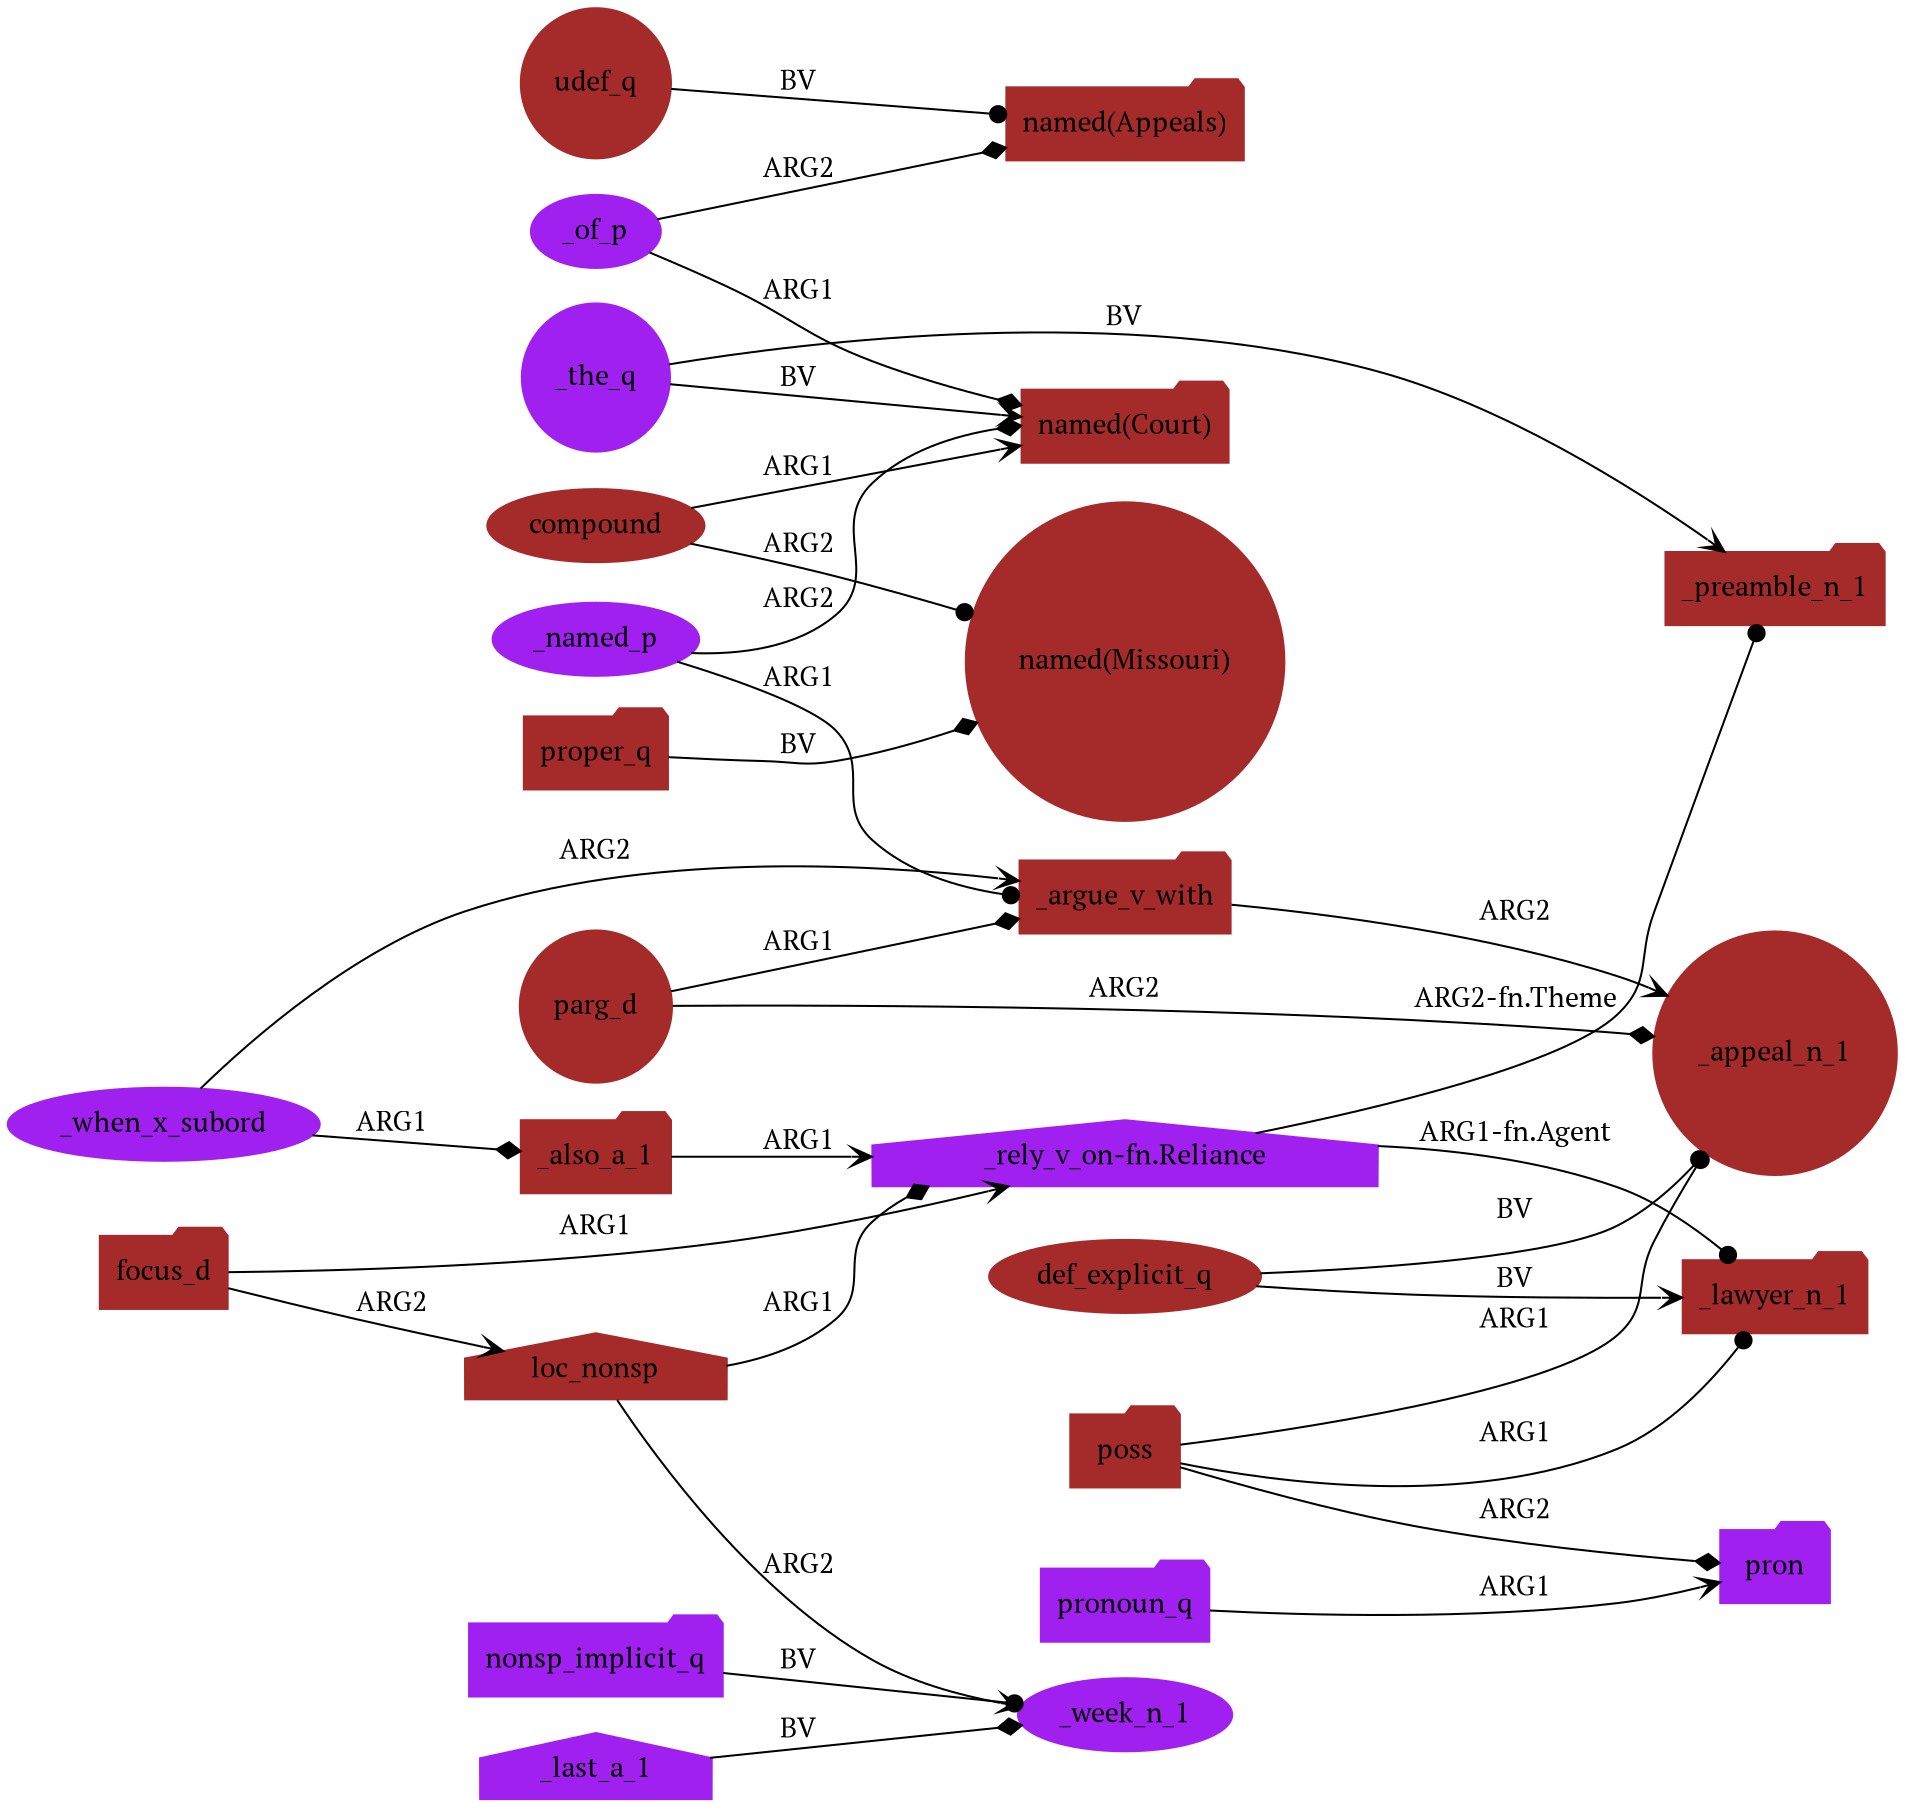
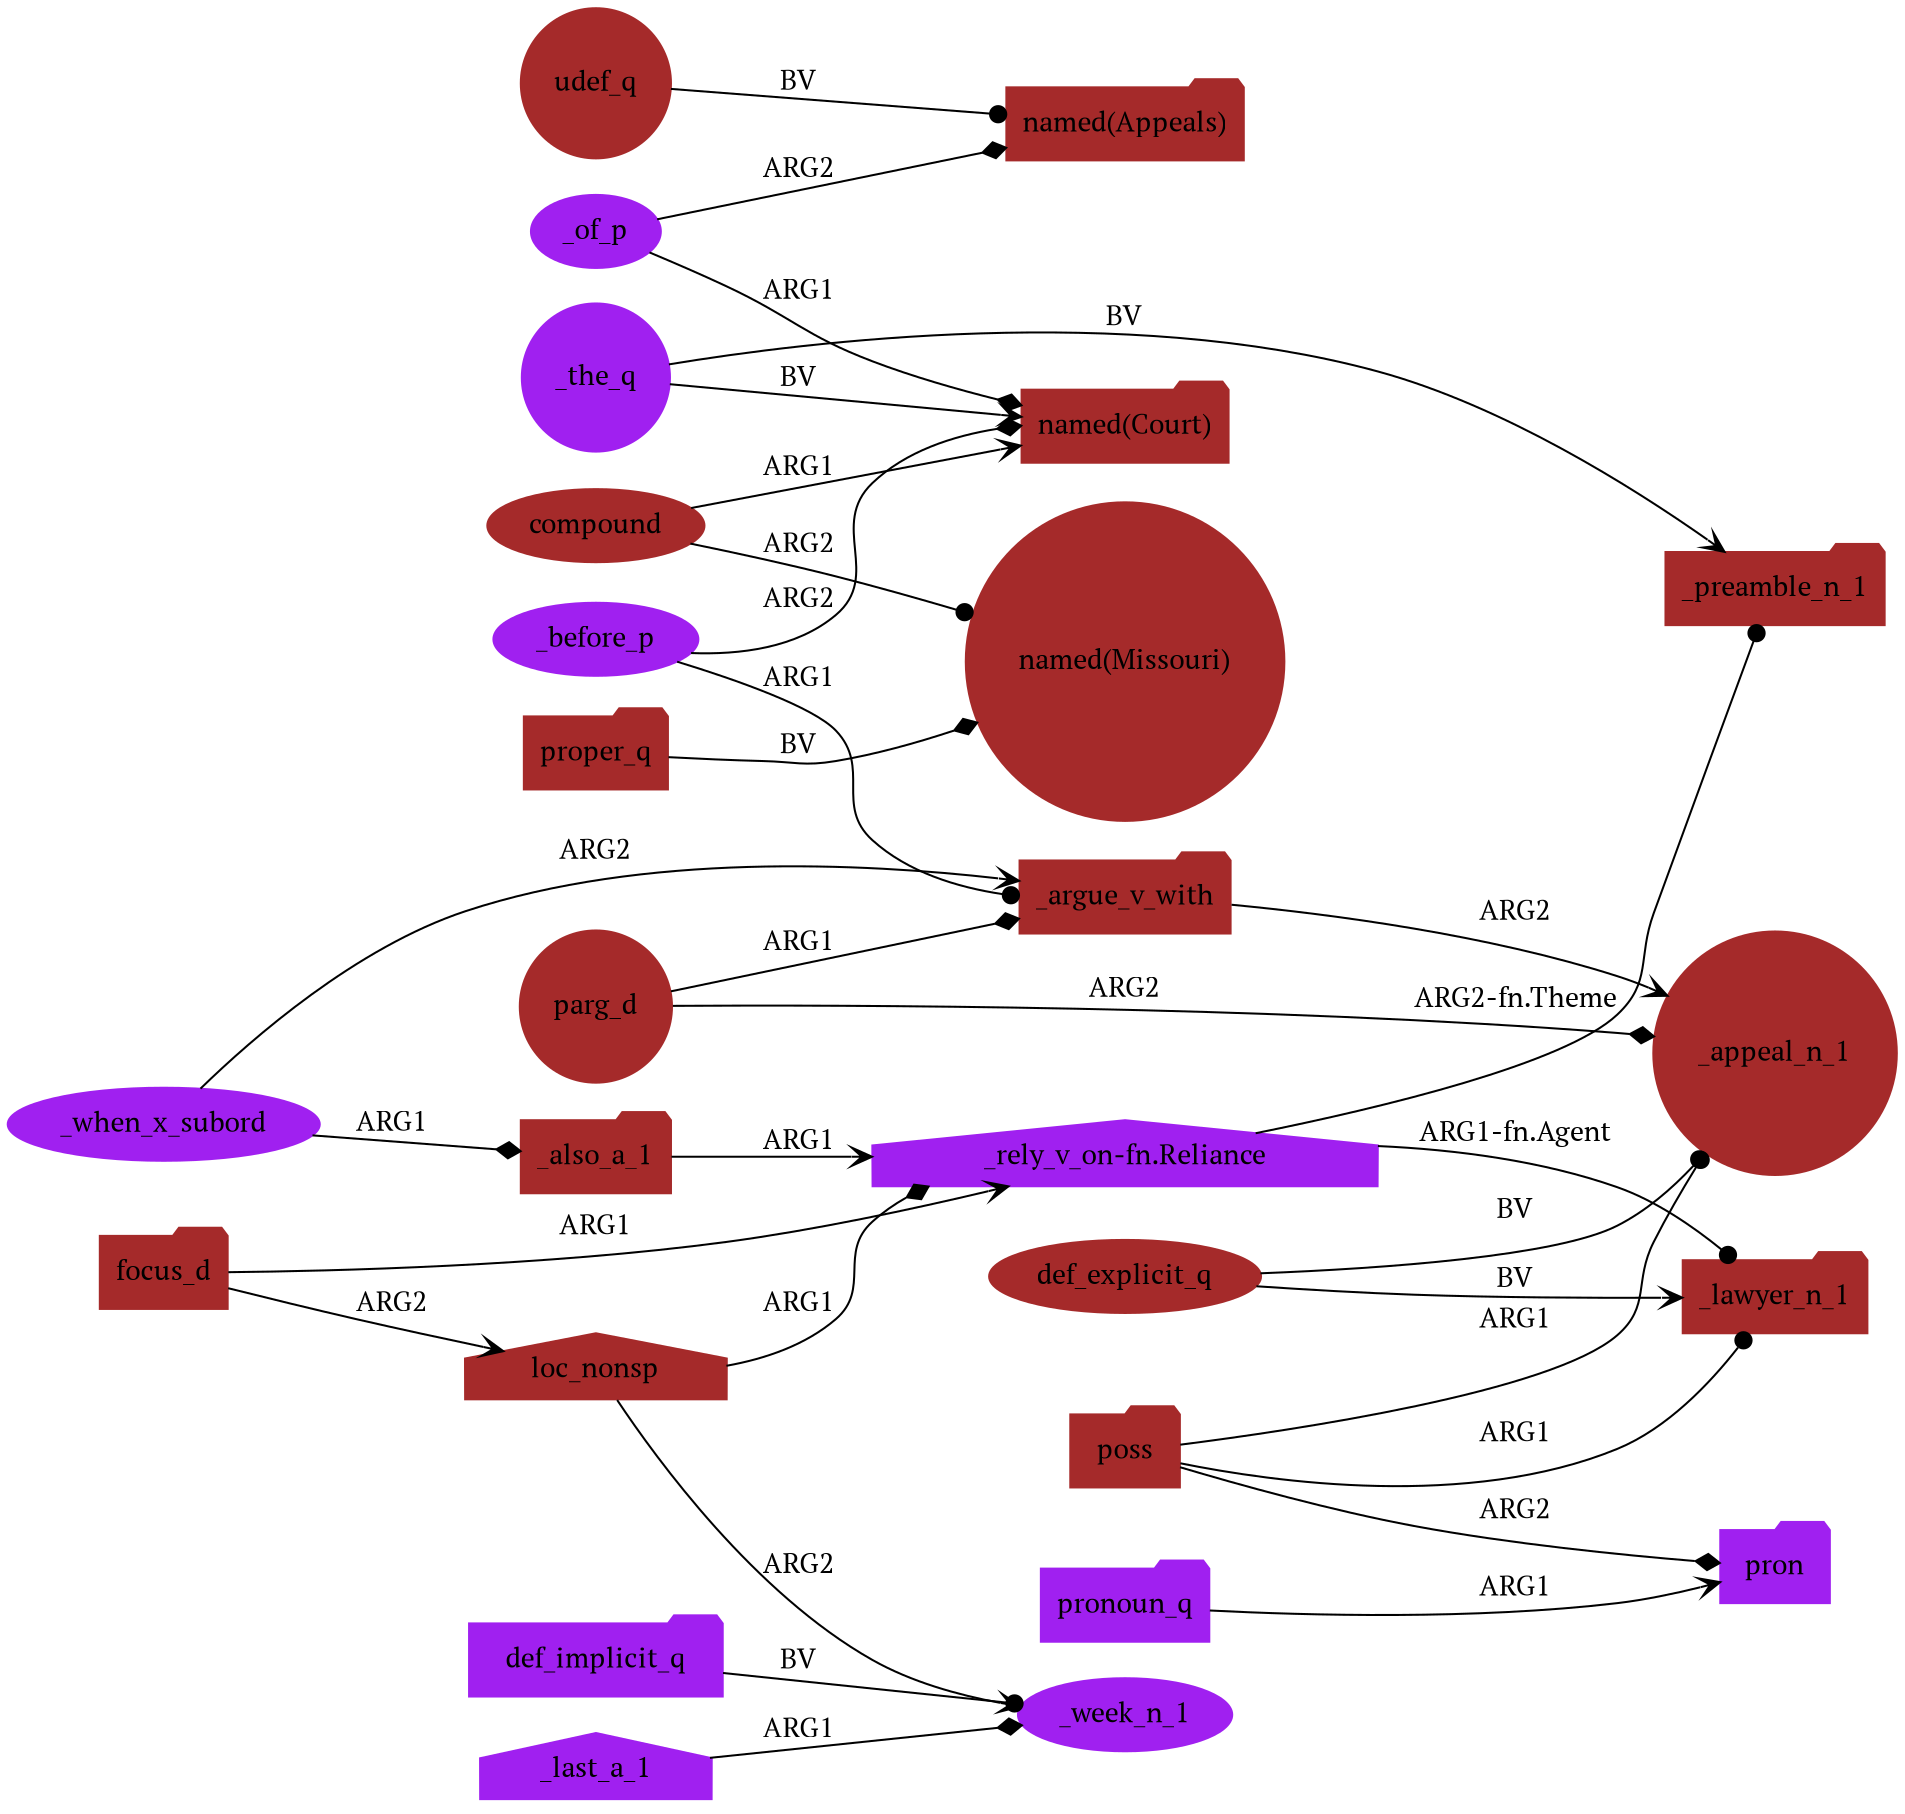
(596, 639) -> (596, 639)
(596, 1660) -> (596, 1660)
(799, 1730) -> (799, 1730)
